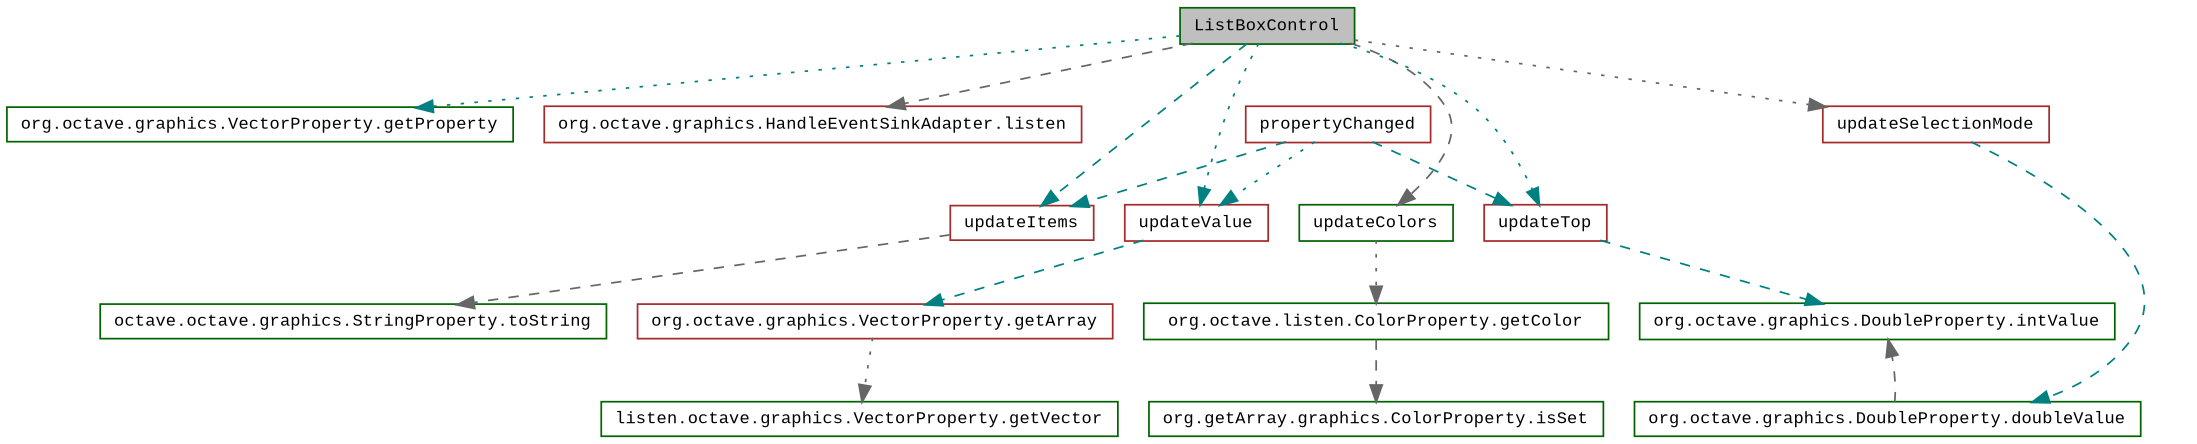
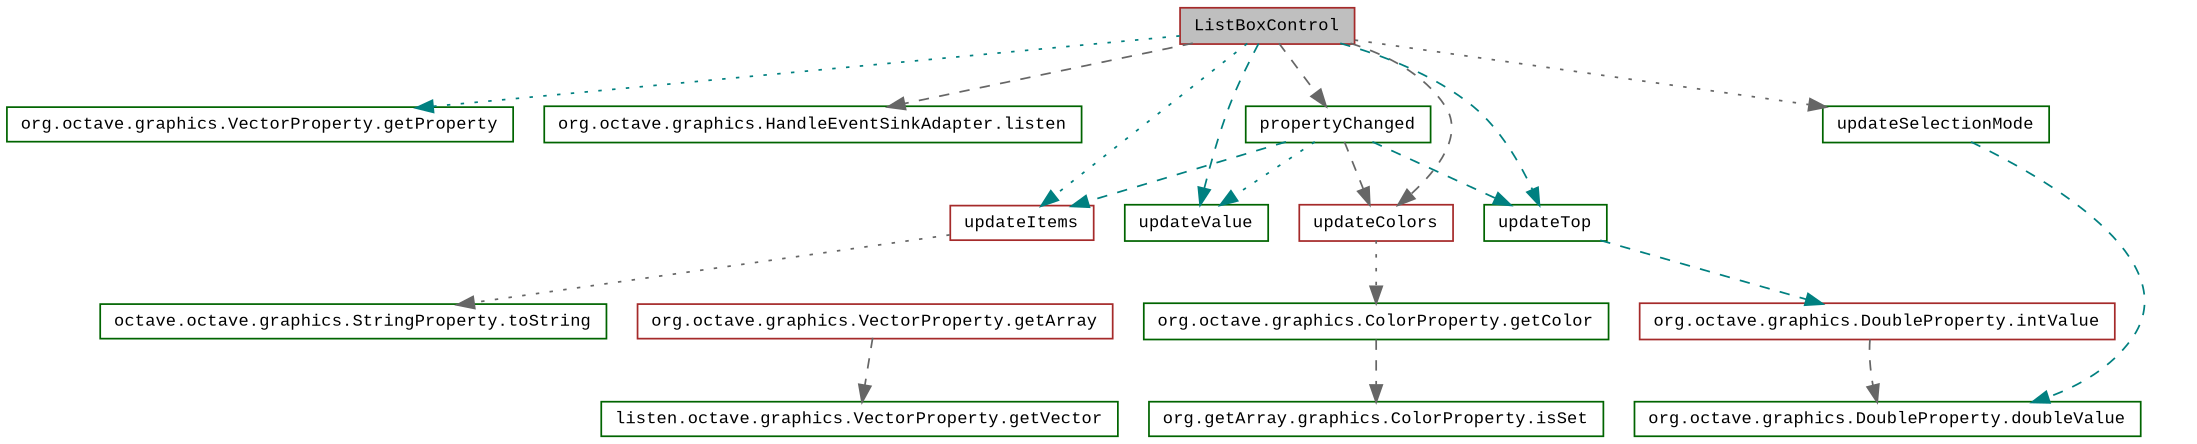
(1267, 26) -> (1267, 26)
none -> (1297, 68)
(1455, 93) -> (1455, 93)
(1227, 114) -> (1227, 114)
(1151, 119) -> (1151, 119)
(813, 124) -> (813, 124)
(1338, 124) -> (1338, 124)
(1936, 124) -> (1936, 124)
none -> (1354, 165)
(1196, 223) -> (1196, 223)
(1376, 223) -> (1376, 223)
(1545, 223) -> (1545, 223)
(712, 269) -> (712, 269)
(1043, 270) -> none
(1376, 321) -> (1376, 321)
(1877, 321) -> (1877, 321)
(869, 361) -> (869, 361)
(1895, 379) -> (1870, 362)
